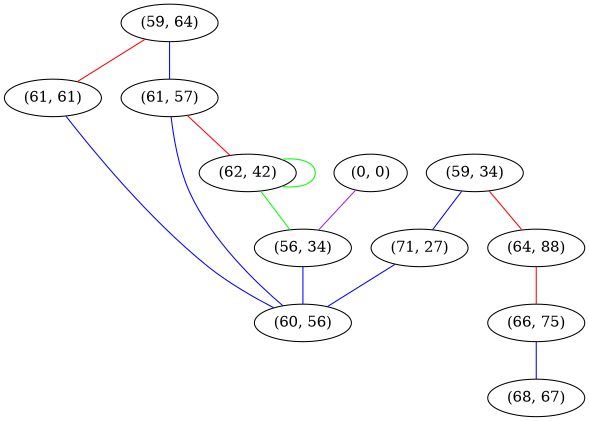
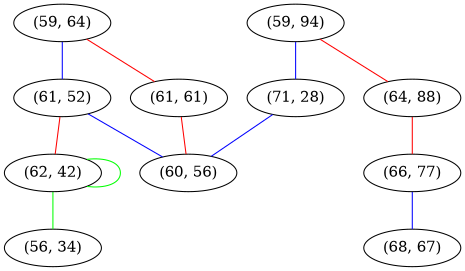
(170, 98) -> (62, 98)
(371, 173) -> none
(475, 173) -> (296, 23)
(160, 223) -> (184, 136)
(420, 248) -> (296, 98)
(303, 286) -> none
(536, 323) -> (412, 173)
